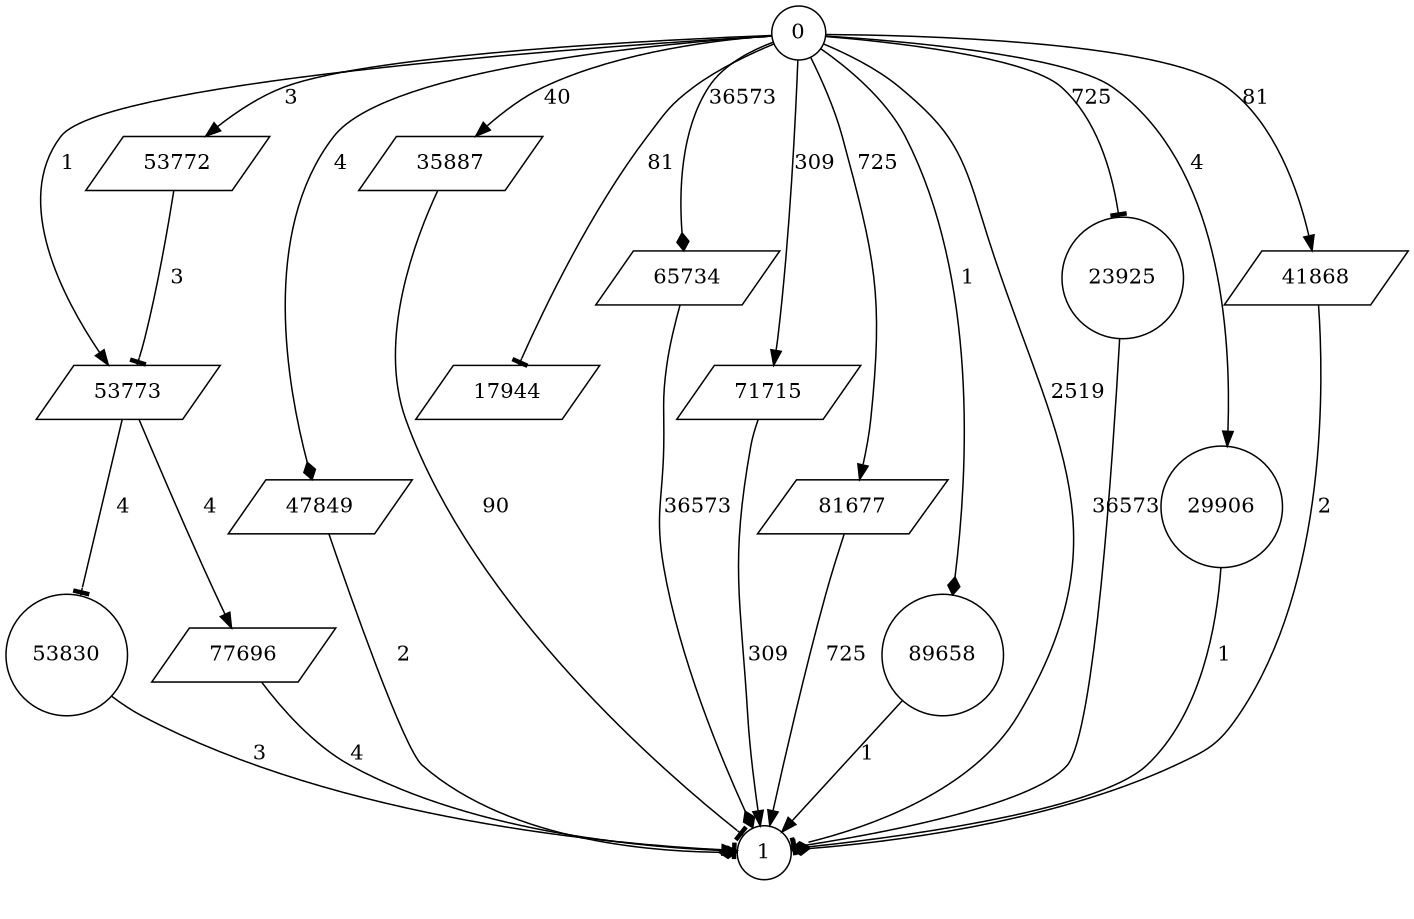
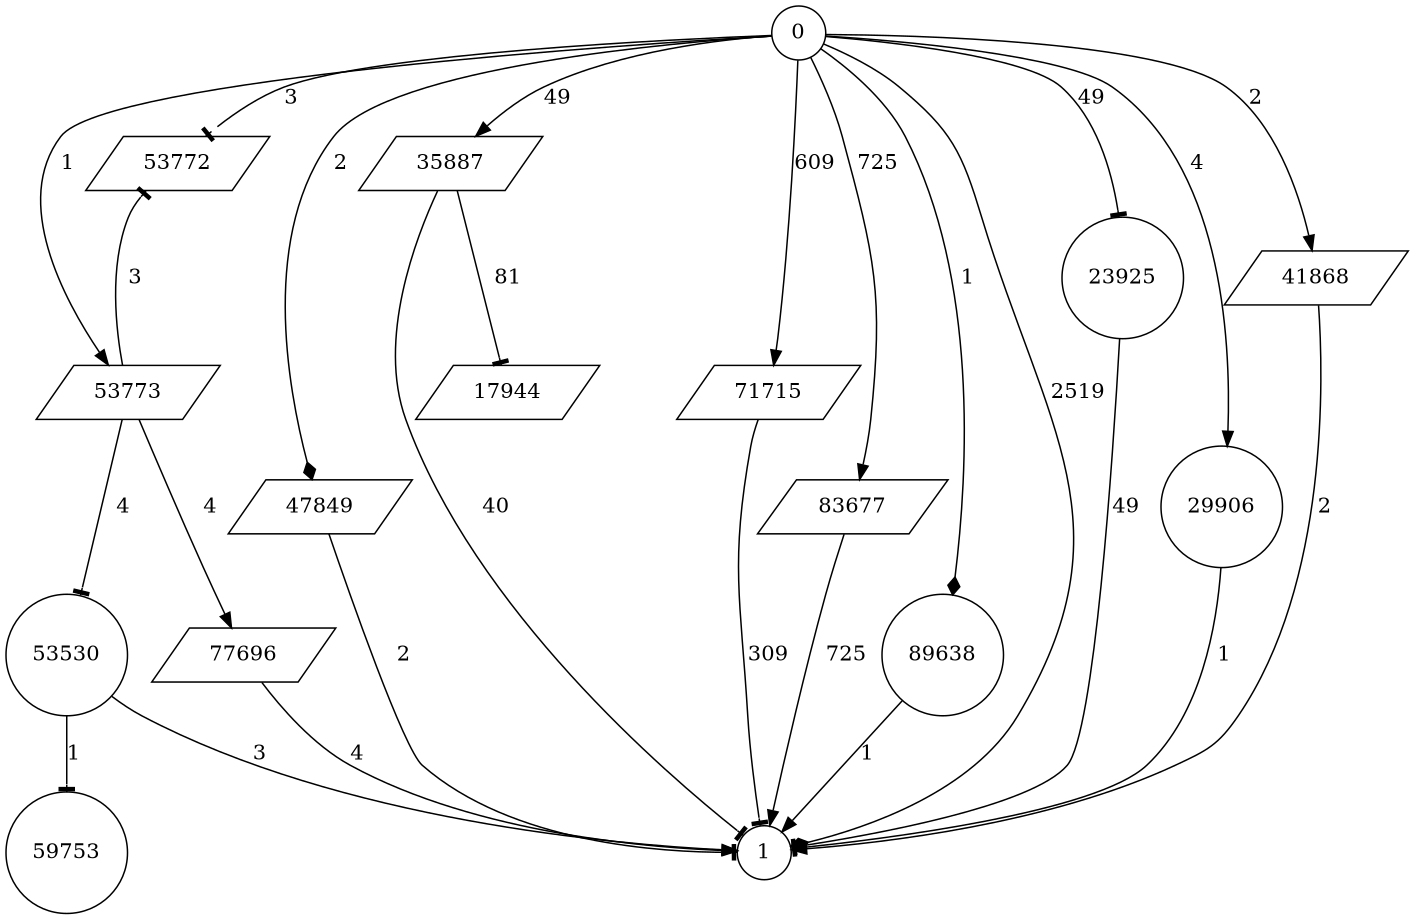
(488, 54) -> (488, 54)
(558, 98) -> (558, 98)
(1092, 98) -> (1092, 98)
(1256, 98) -> (1256, 98)
(341, 164) -> (341, 164)
(815, 164) -> (815, 164)
(620, 176) -> (478, 274)
(159, 275) -> (116, 279)
(688, 278) -> none
(1065, 468) -> (1065, 468)
(496, 507) -> (496, 507)
(853, 507) -> (853, 507)
(1126, 507) -> (1126, 507)
(741, 618) -> (741, 618)
(67, 655) -> (67, 655)
(943, 655) -> (943, 655)
(1227, 730) -> (1227, 730)
(1146, 765) -> (1146, 765)
(453, 787) -> (453, 787)
(451, 807) -> (451, 807)
none -> (67, 853)
